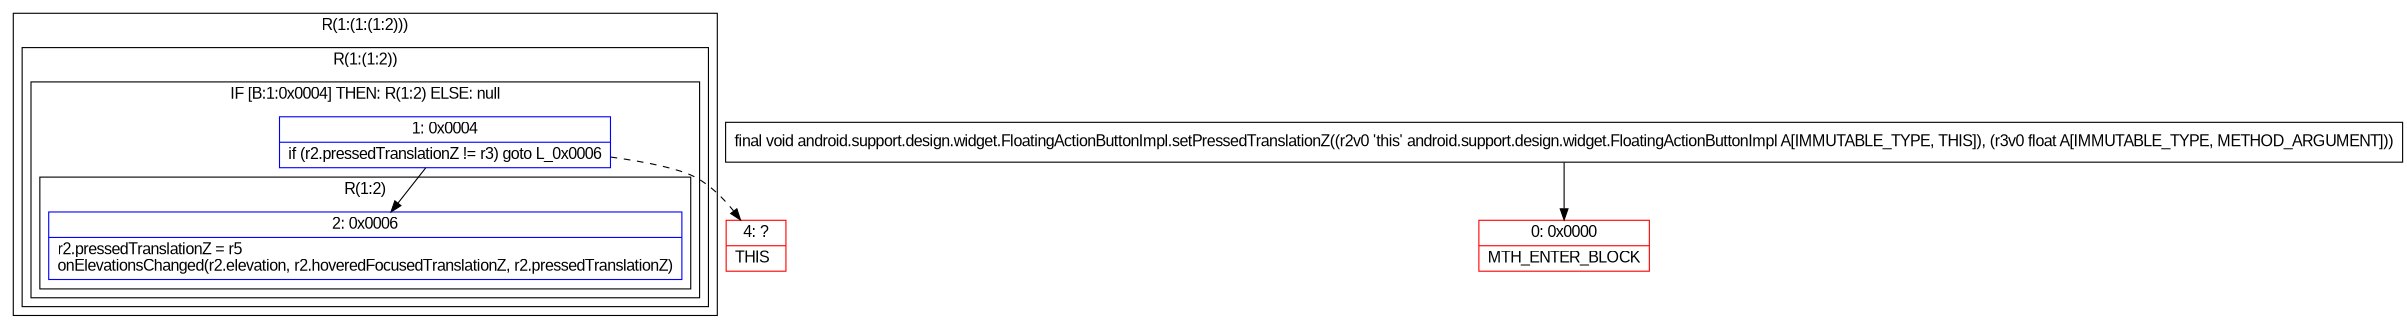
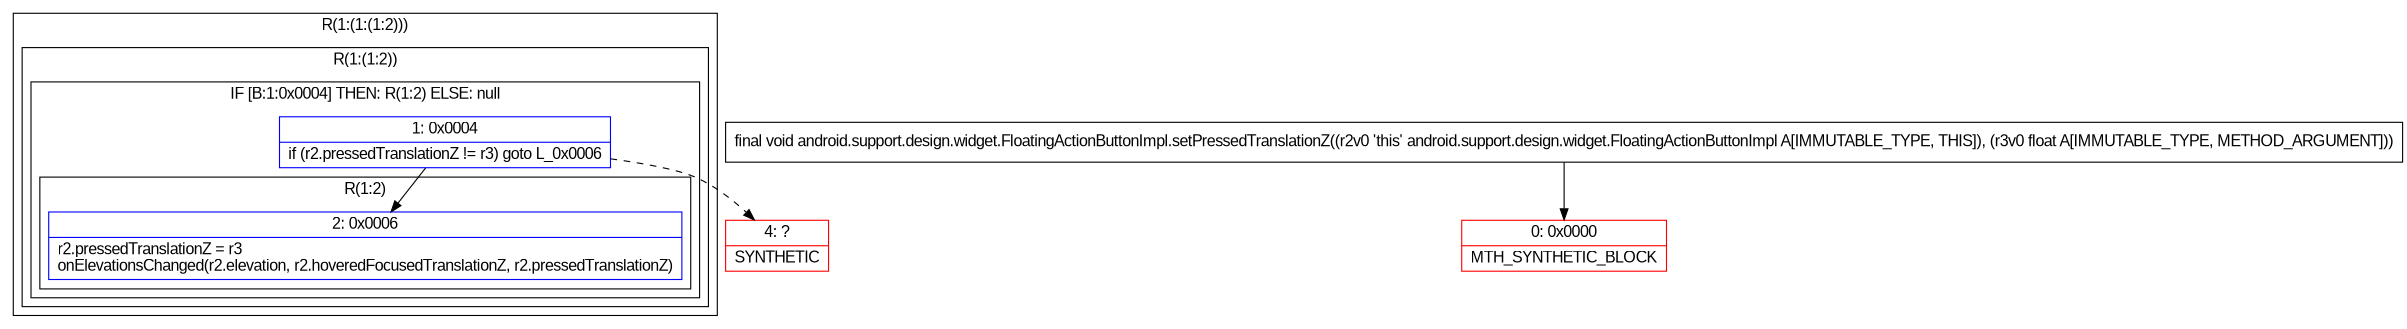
(150, 250) -> (150, 250)
(752, 258) -> (777, 258)
(1564, 258) -> (1564, 258)
